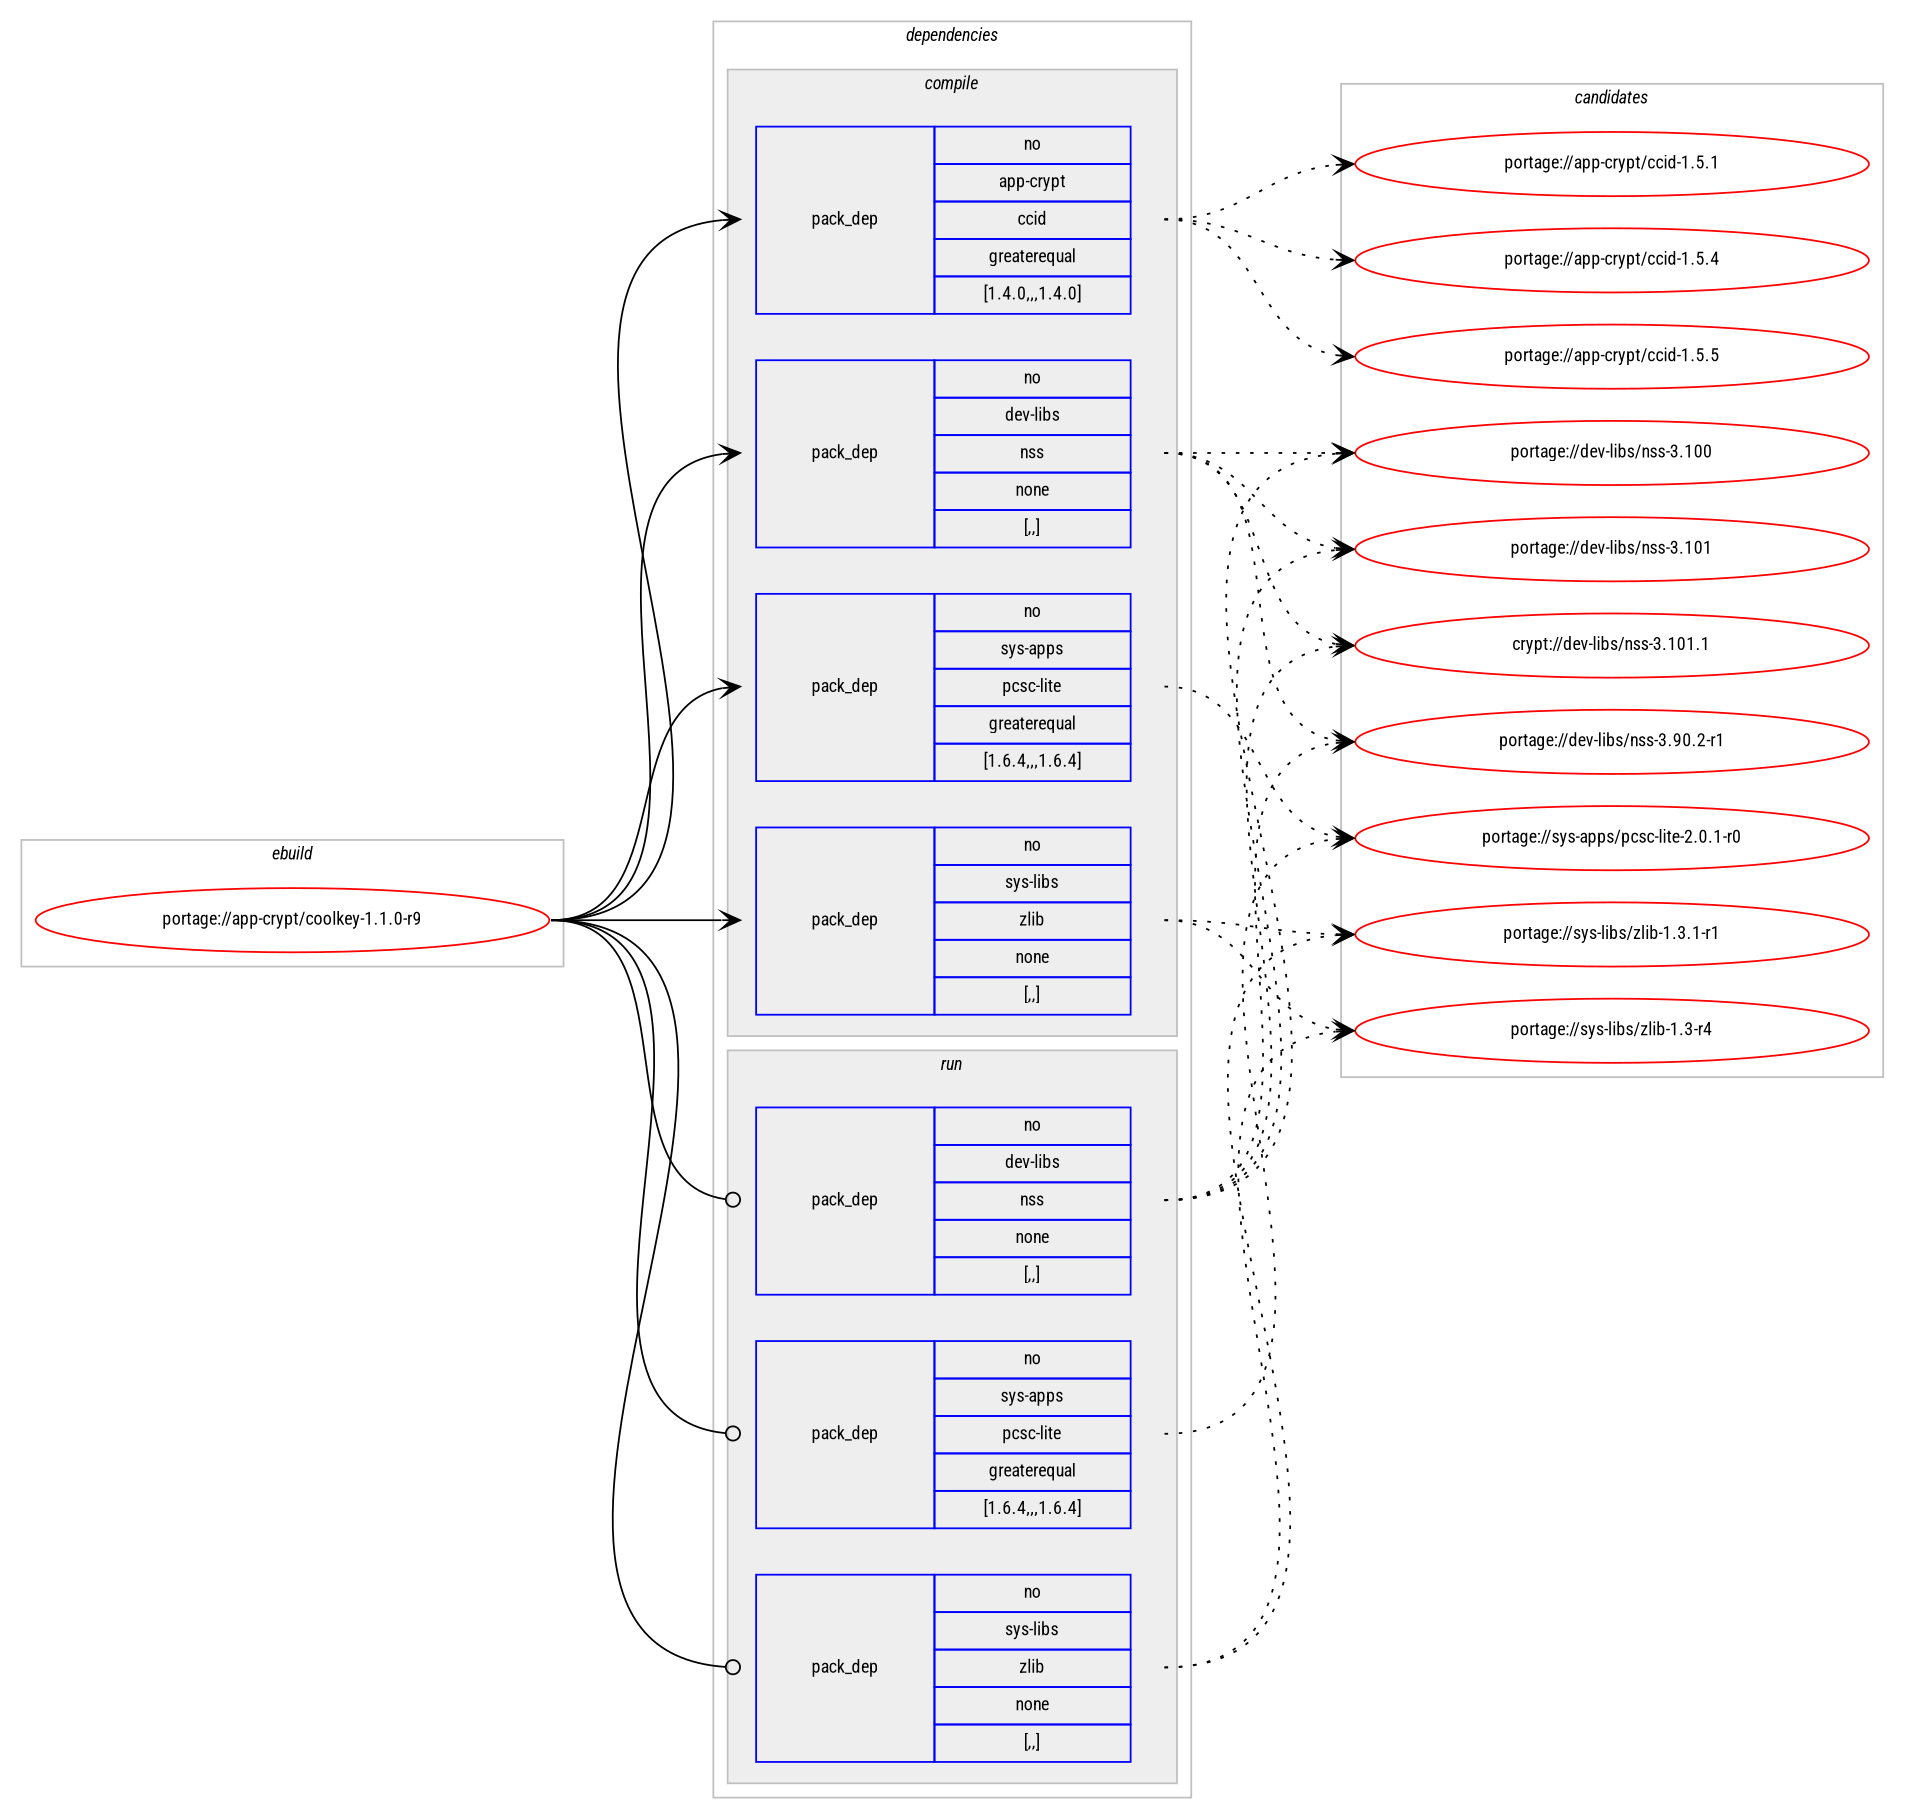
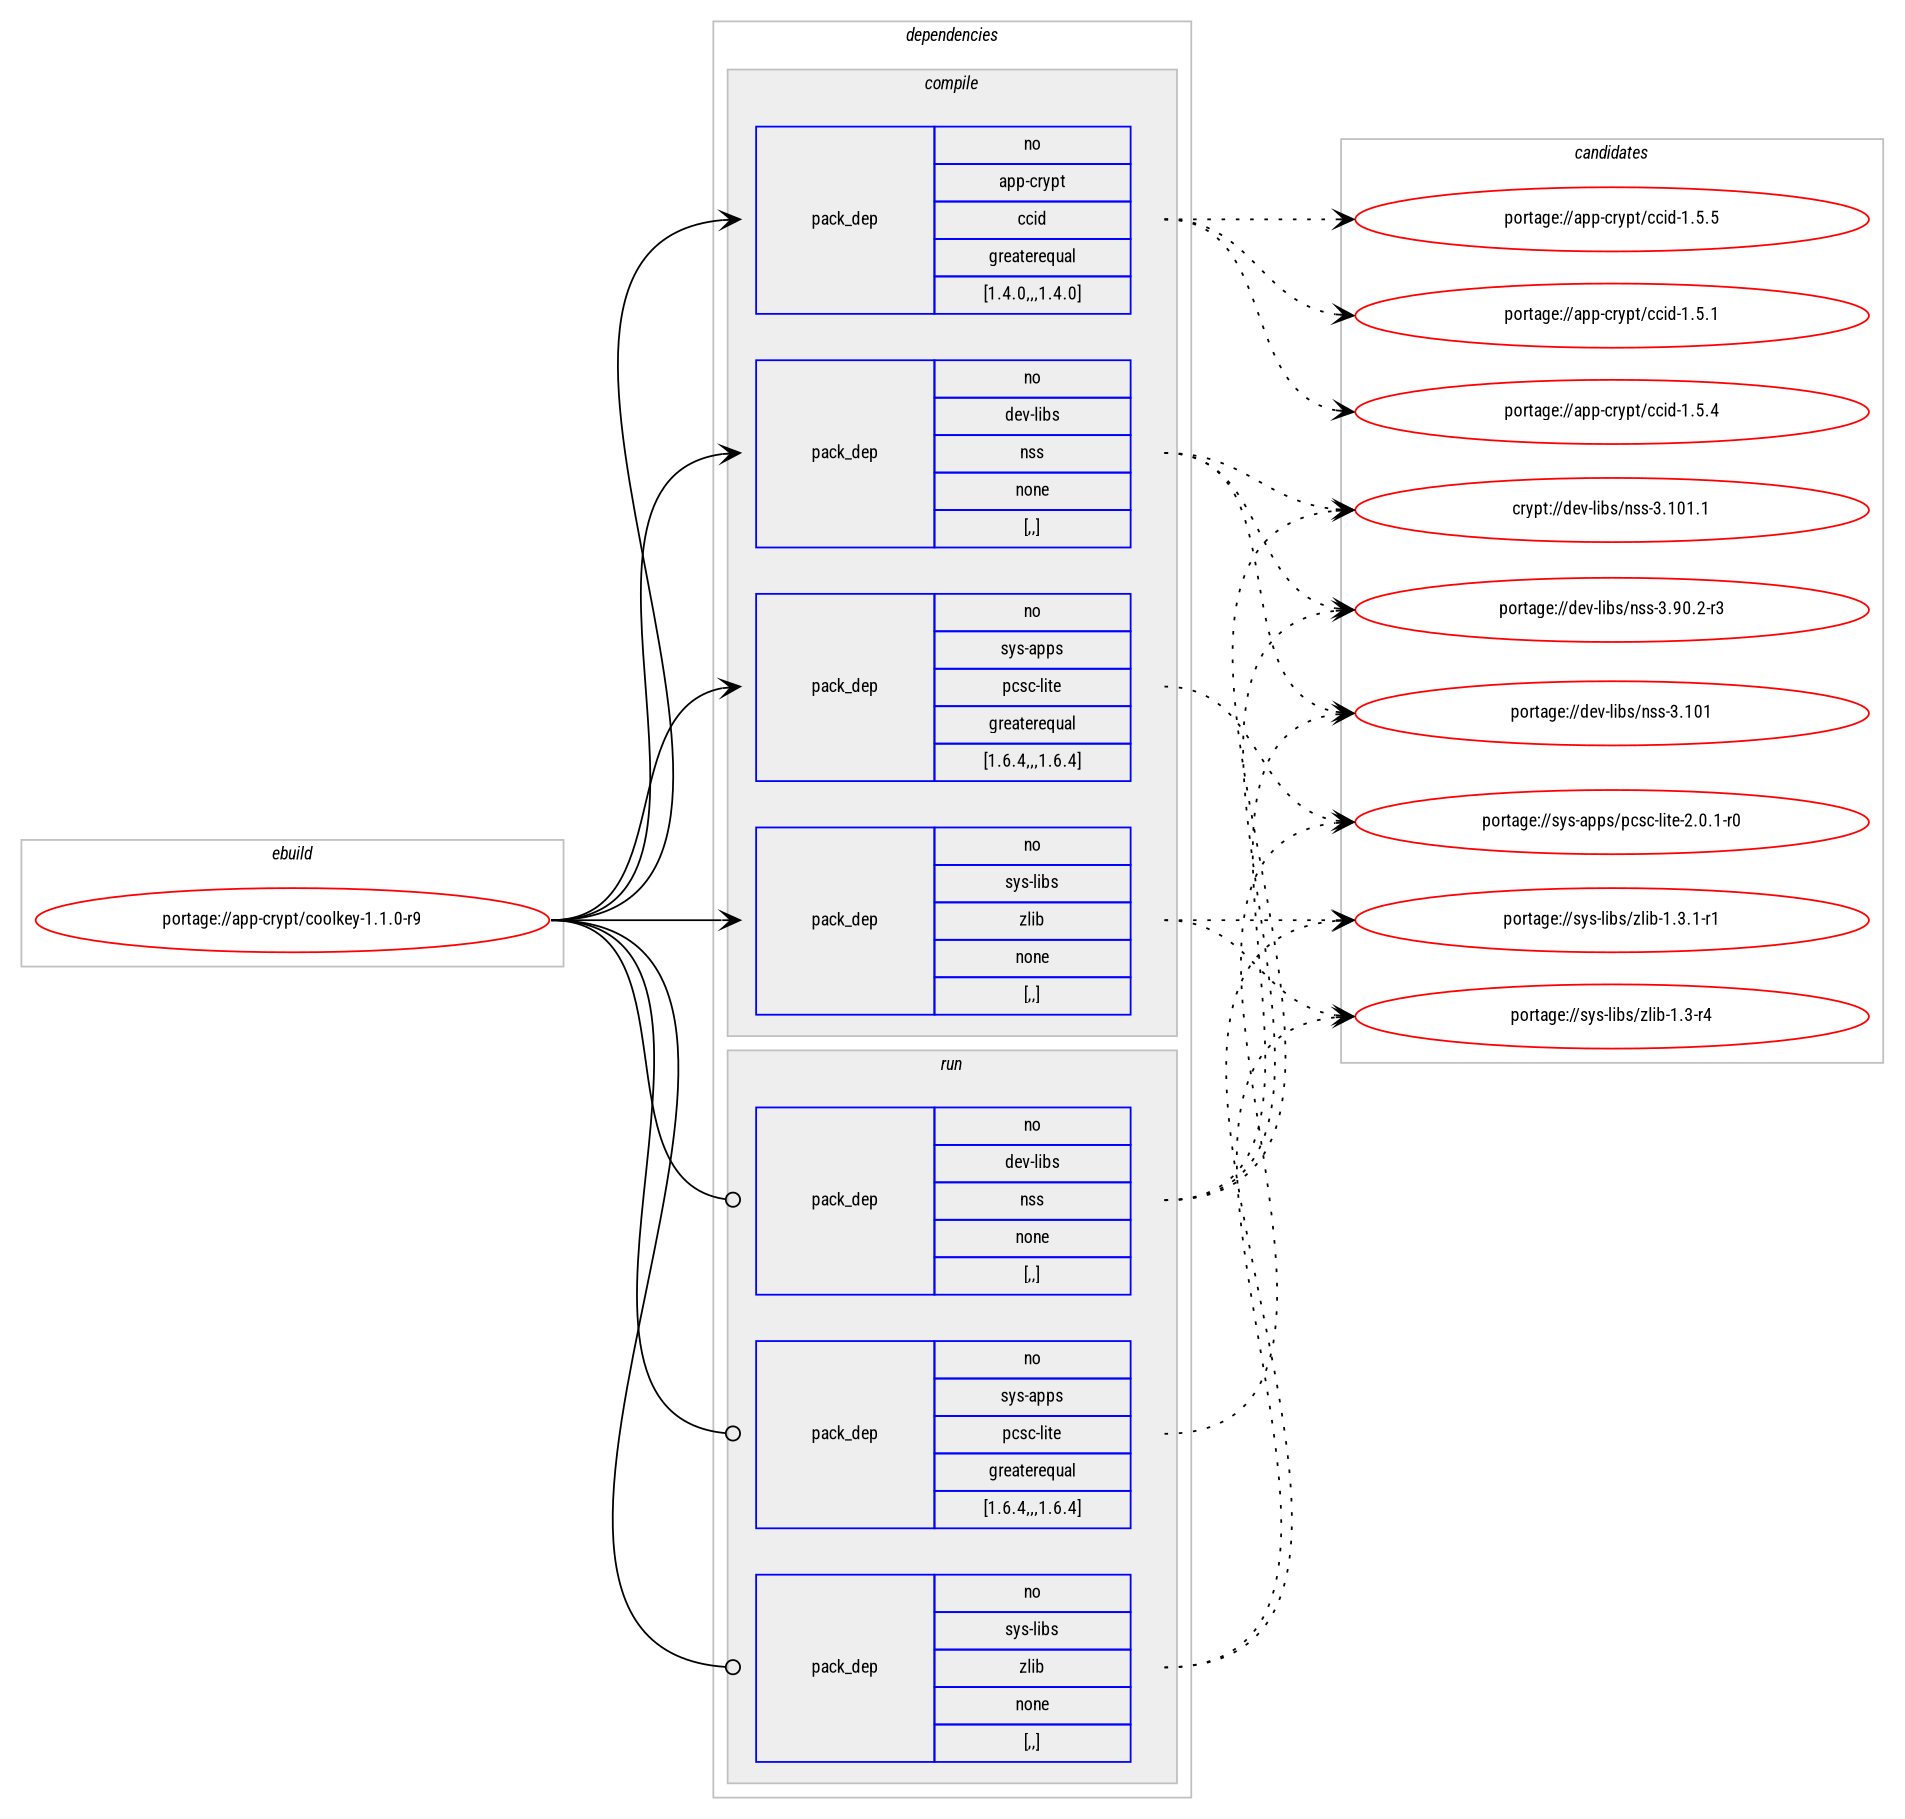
(1612, 453) -> none
(1612, 742) -> (1612, 610)
